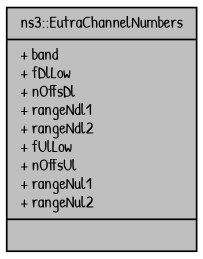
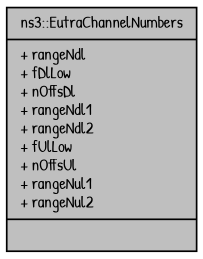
(39, 55) -> (54, 55)
